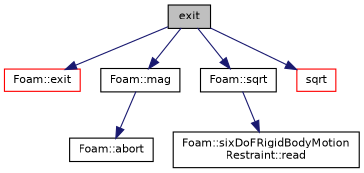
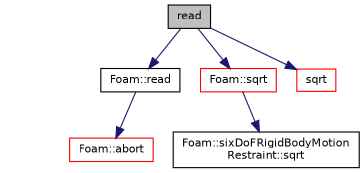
(189, 17) -> (189, 17)
(42, 80) -> none
(140, 80) -> (140, 80)
(238, 80) -> (238, 80)
(111, 150) -> (111, 150)
(266, 150) -> (266, 150)
